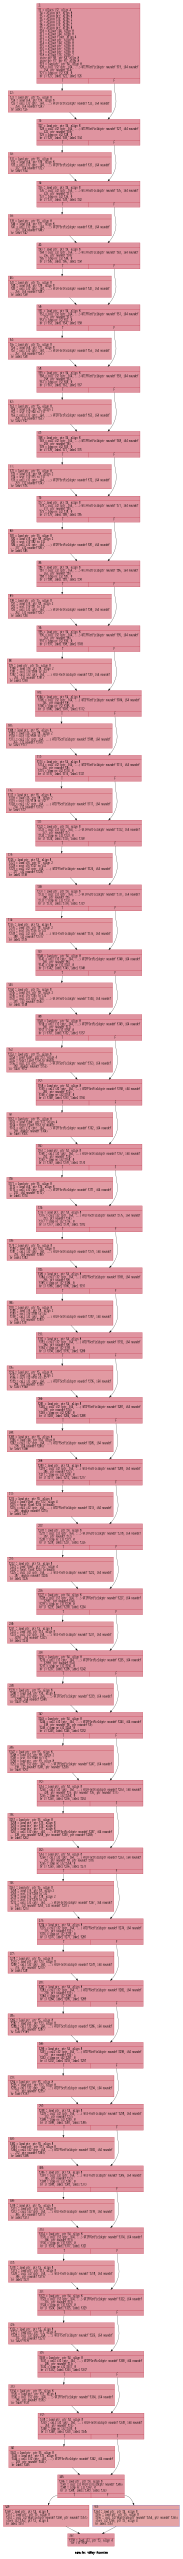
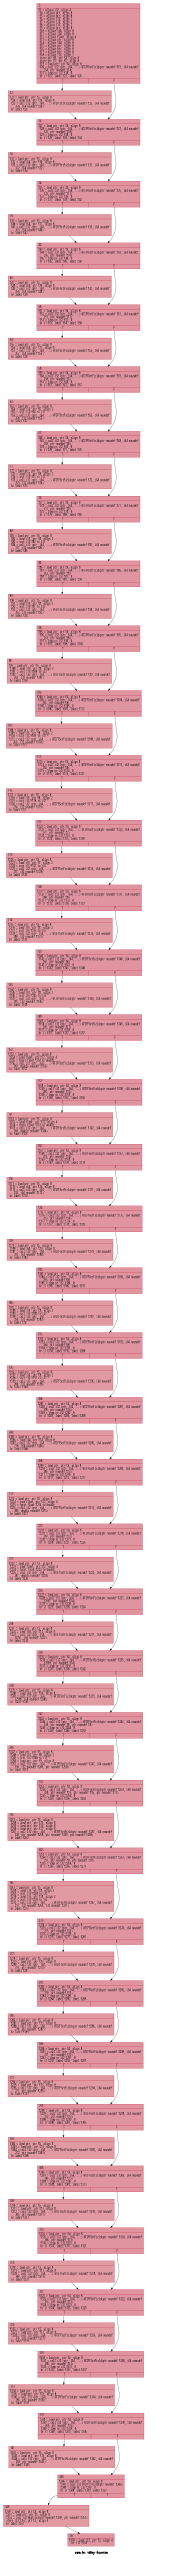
(136, 2516) -> none
